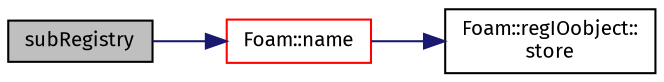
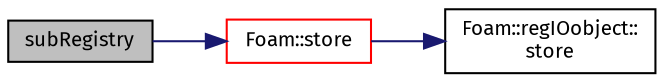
(299, 41) -> (299, 41)
